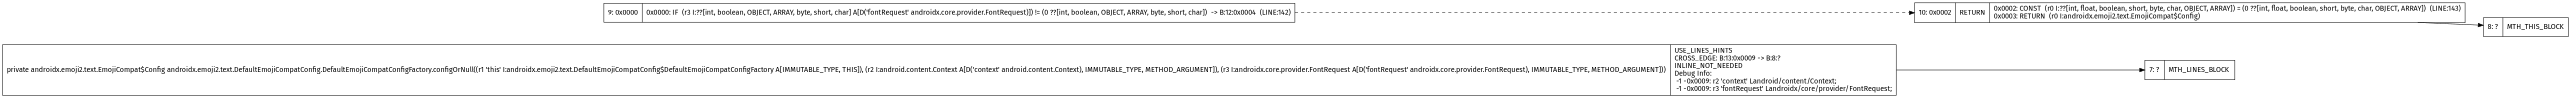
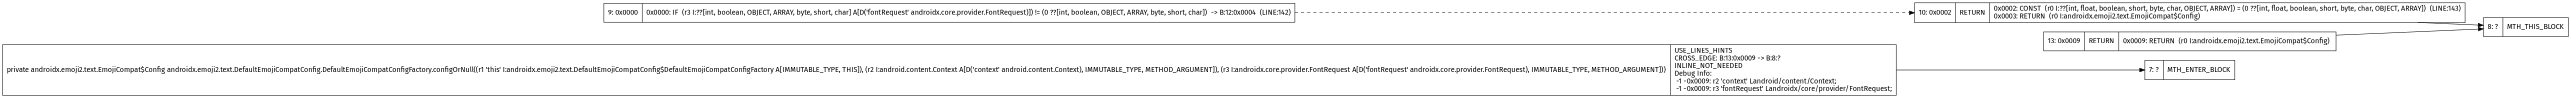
none -> (2190, 41)
(2199, 70) -> (2199, 70)
